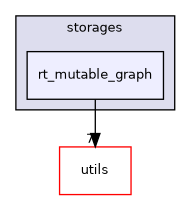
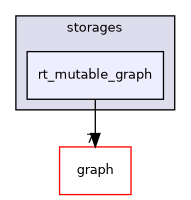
(95, 171) -> (95, 171)
